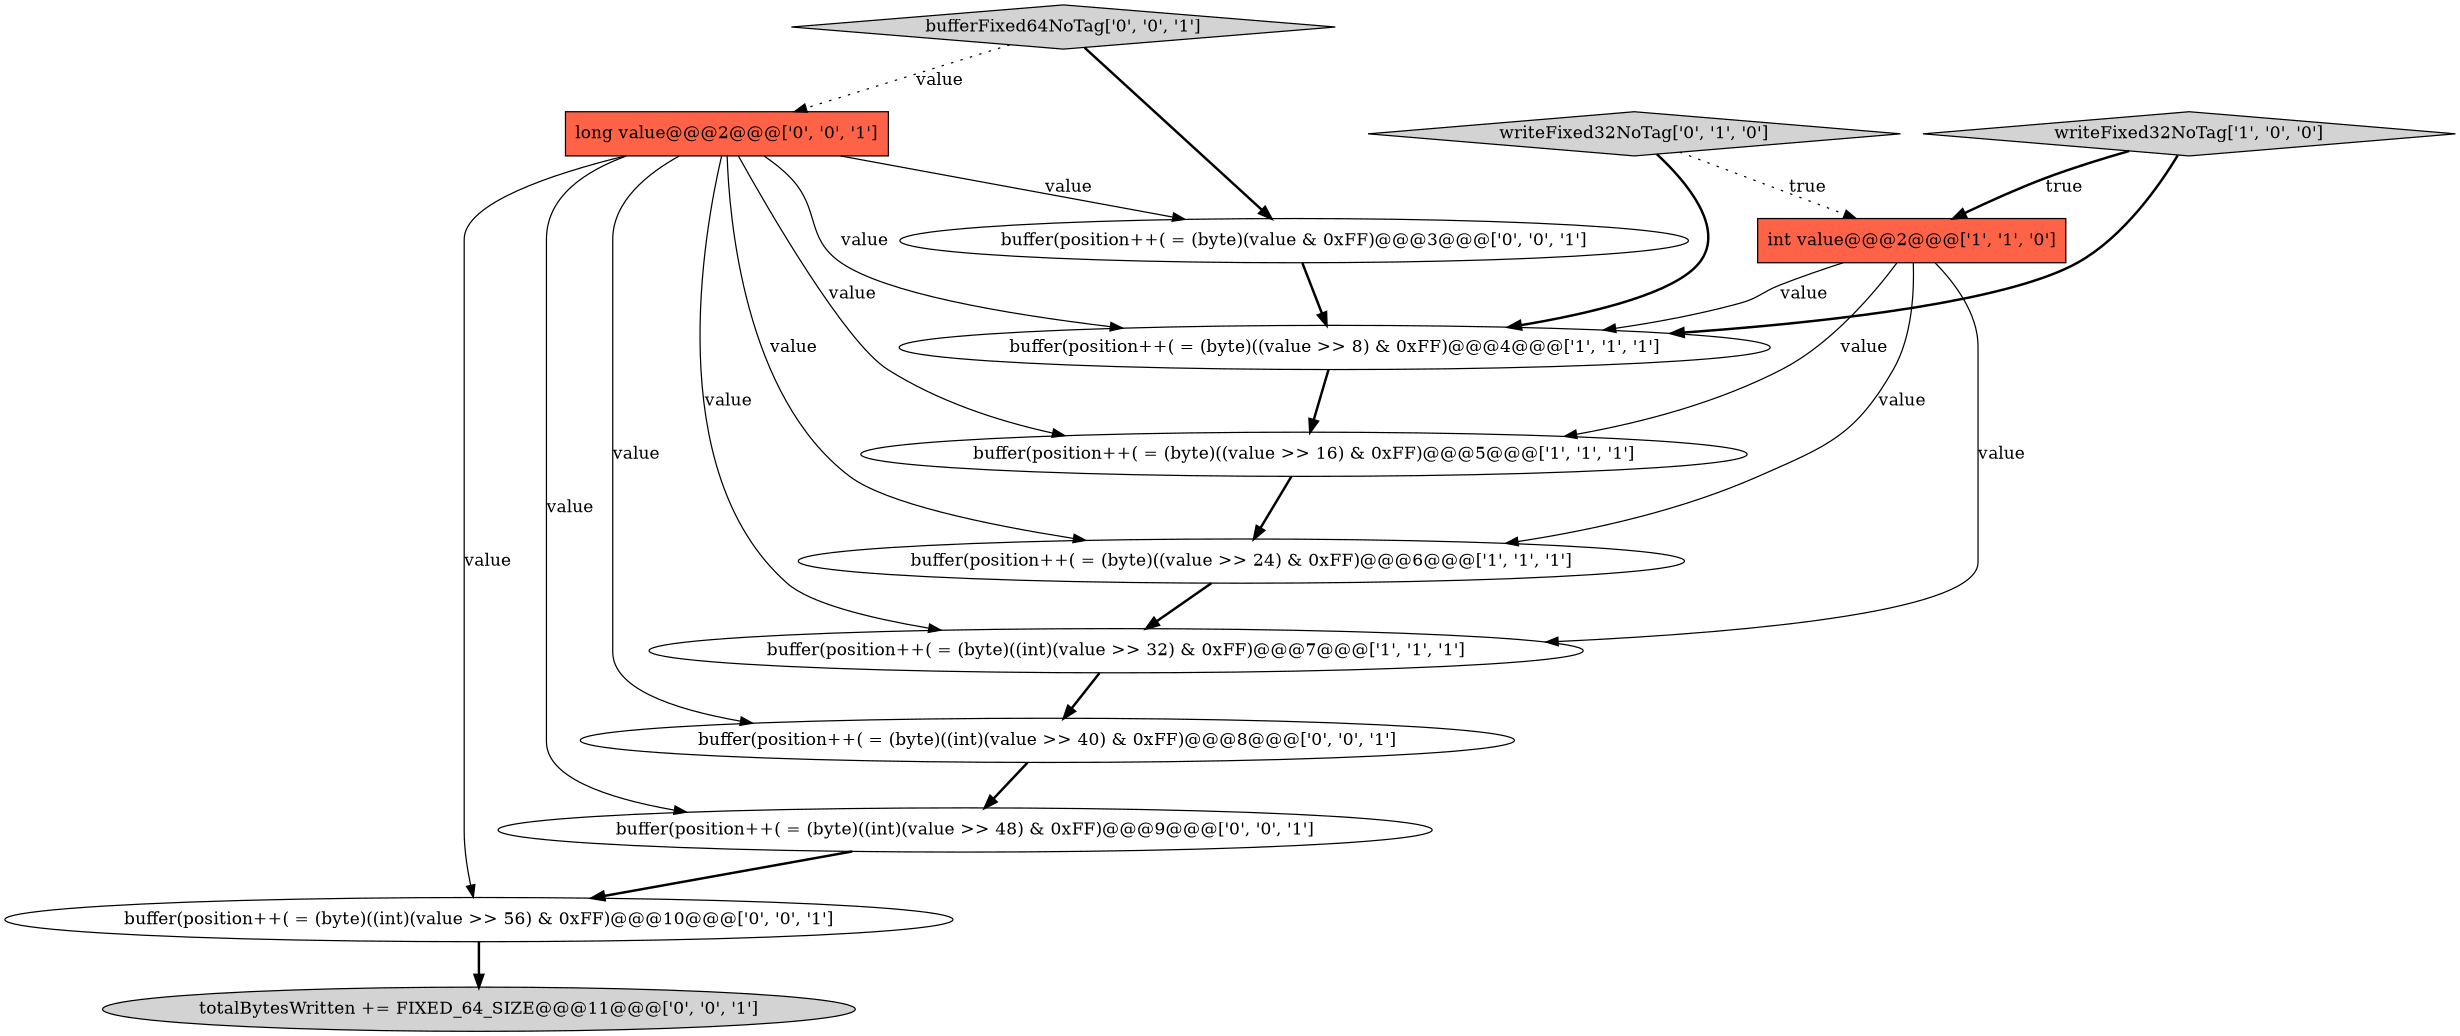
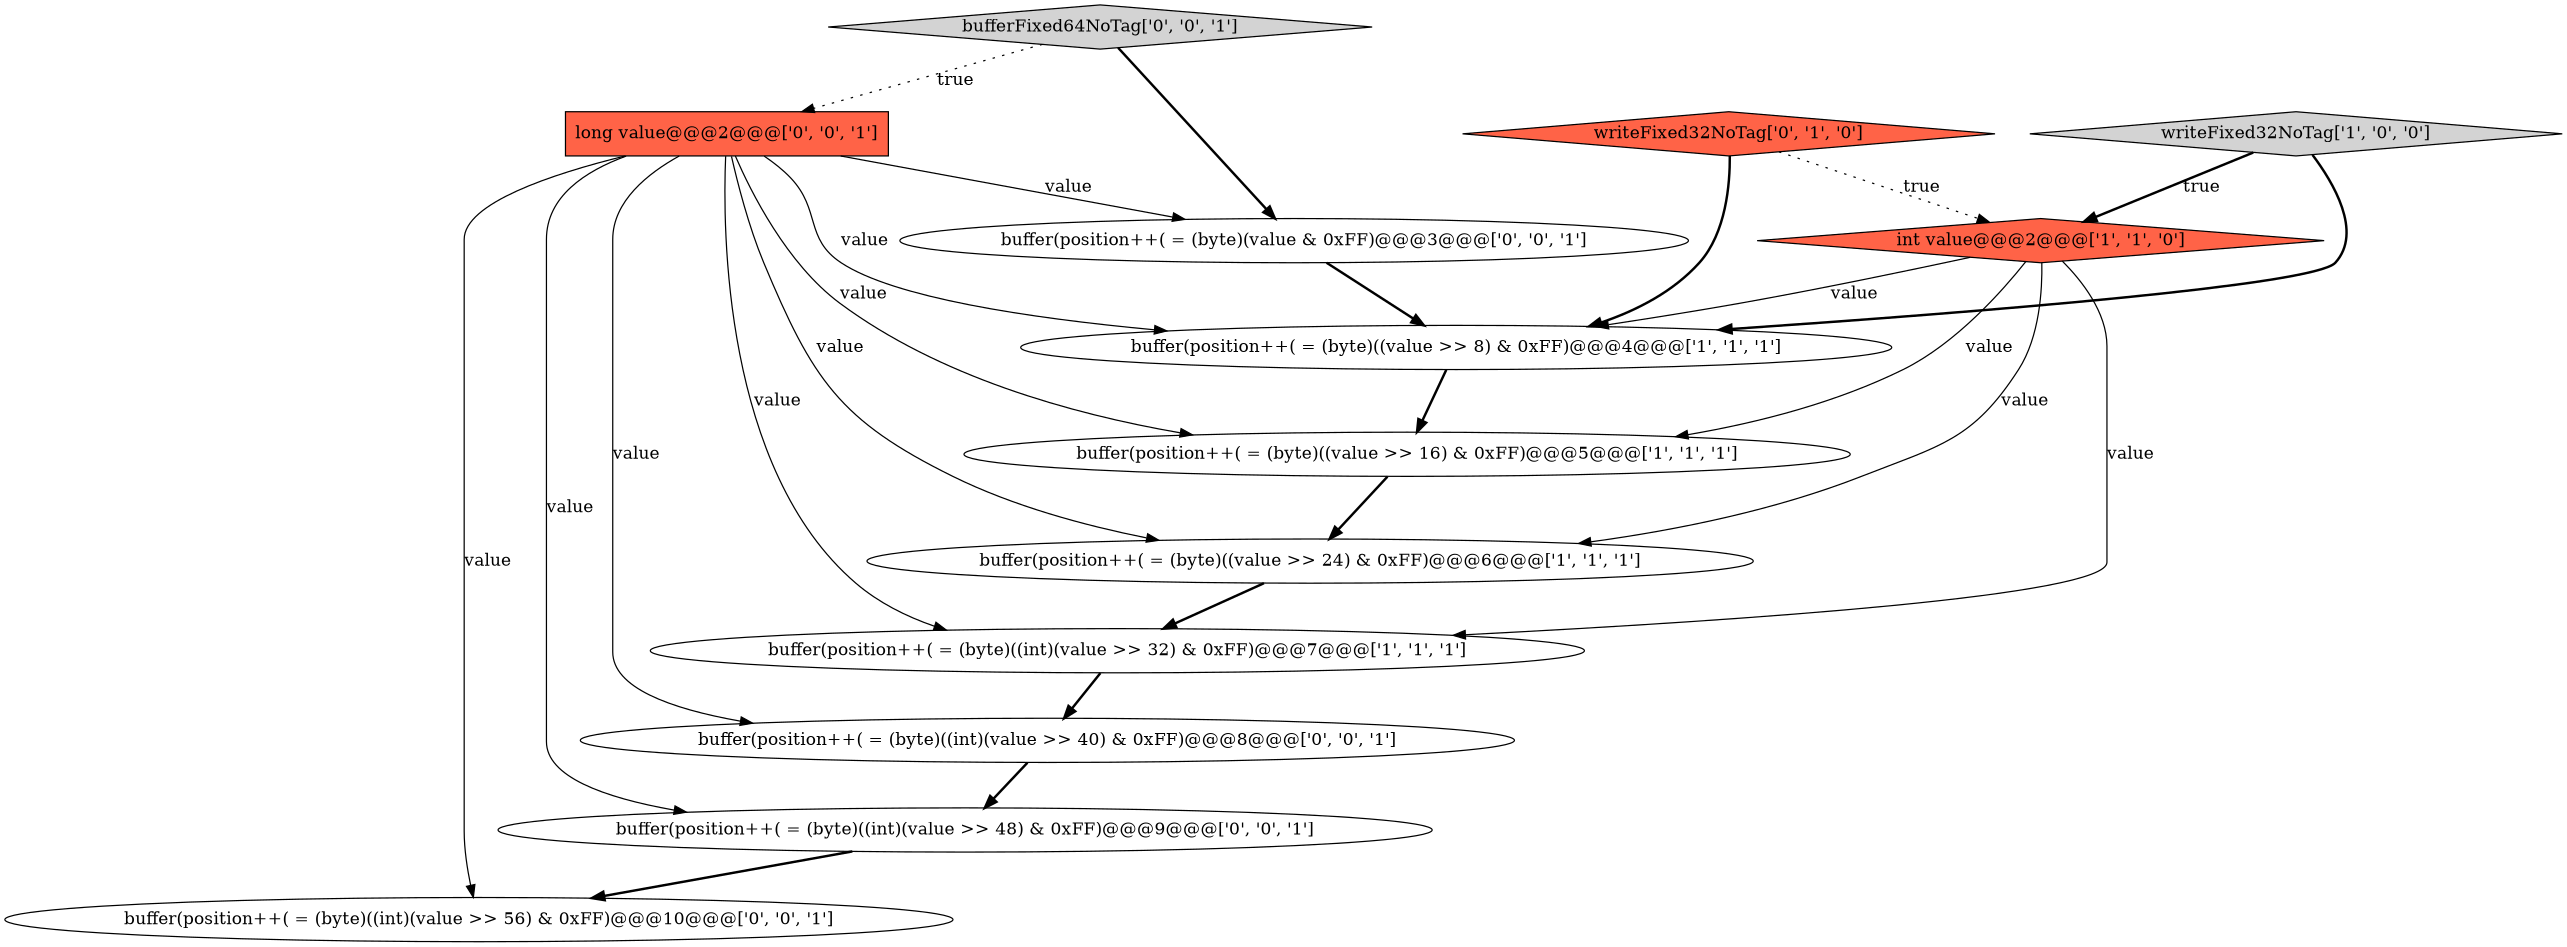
(940, 80) -> (956, 80)
(1634, 134) -> (1729, 134)
(1912, 241) -> (2041, 241)
(479, 1009) -> none
